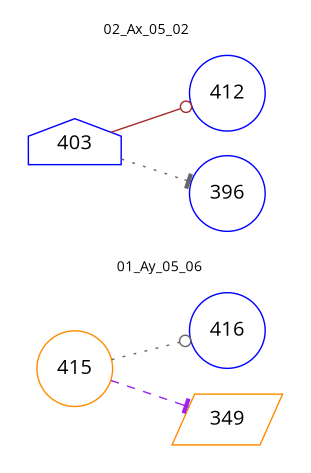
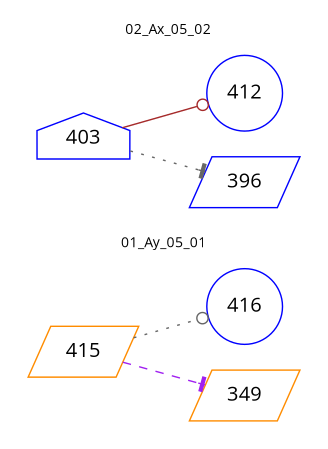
(227, 194) -> (245, 182)
(160, 268) -> (164, 244)
(75, 369) -> (83, 352)
